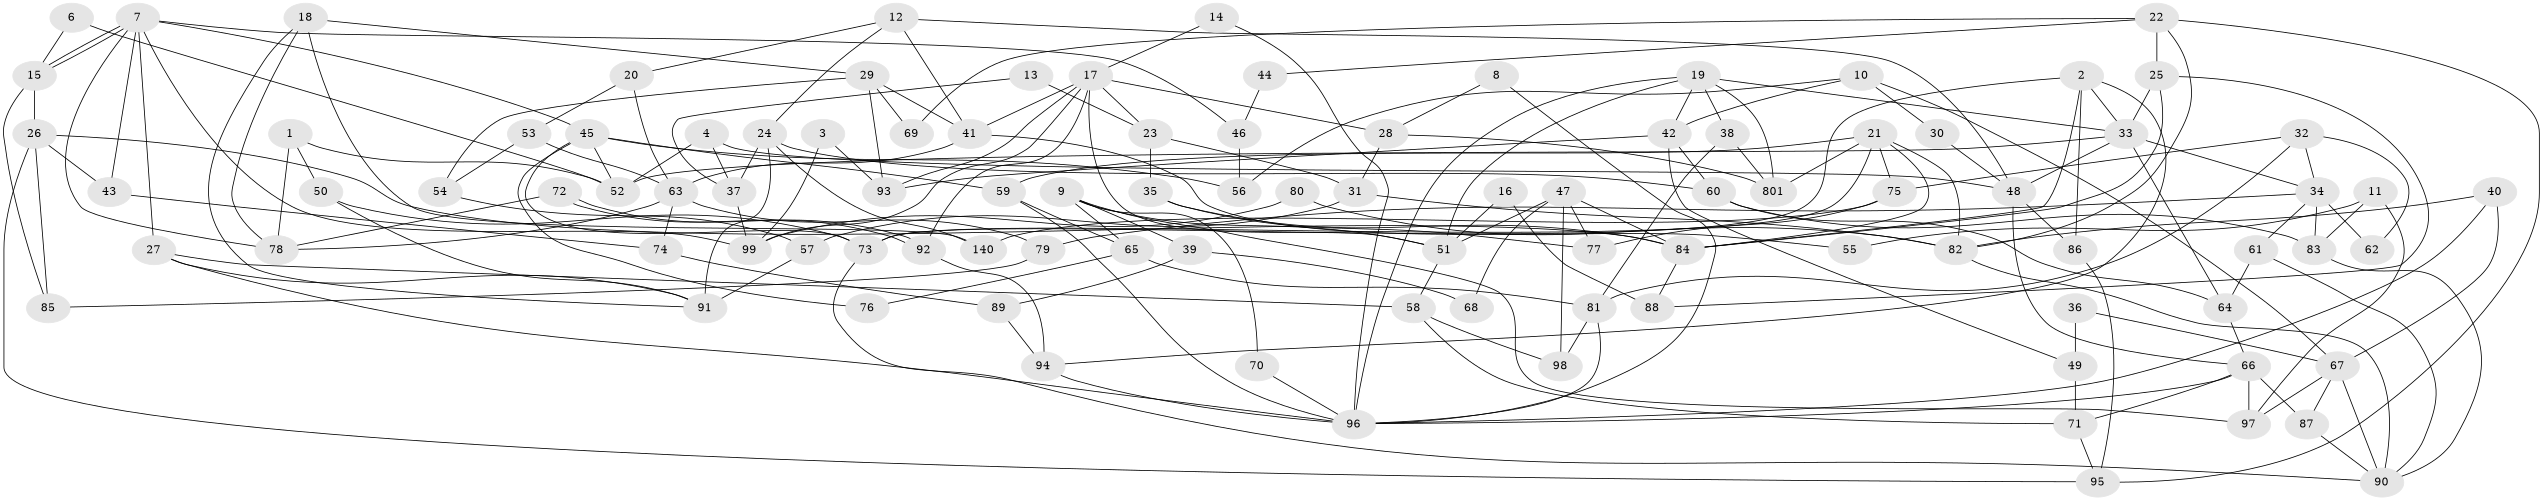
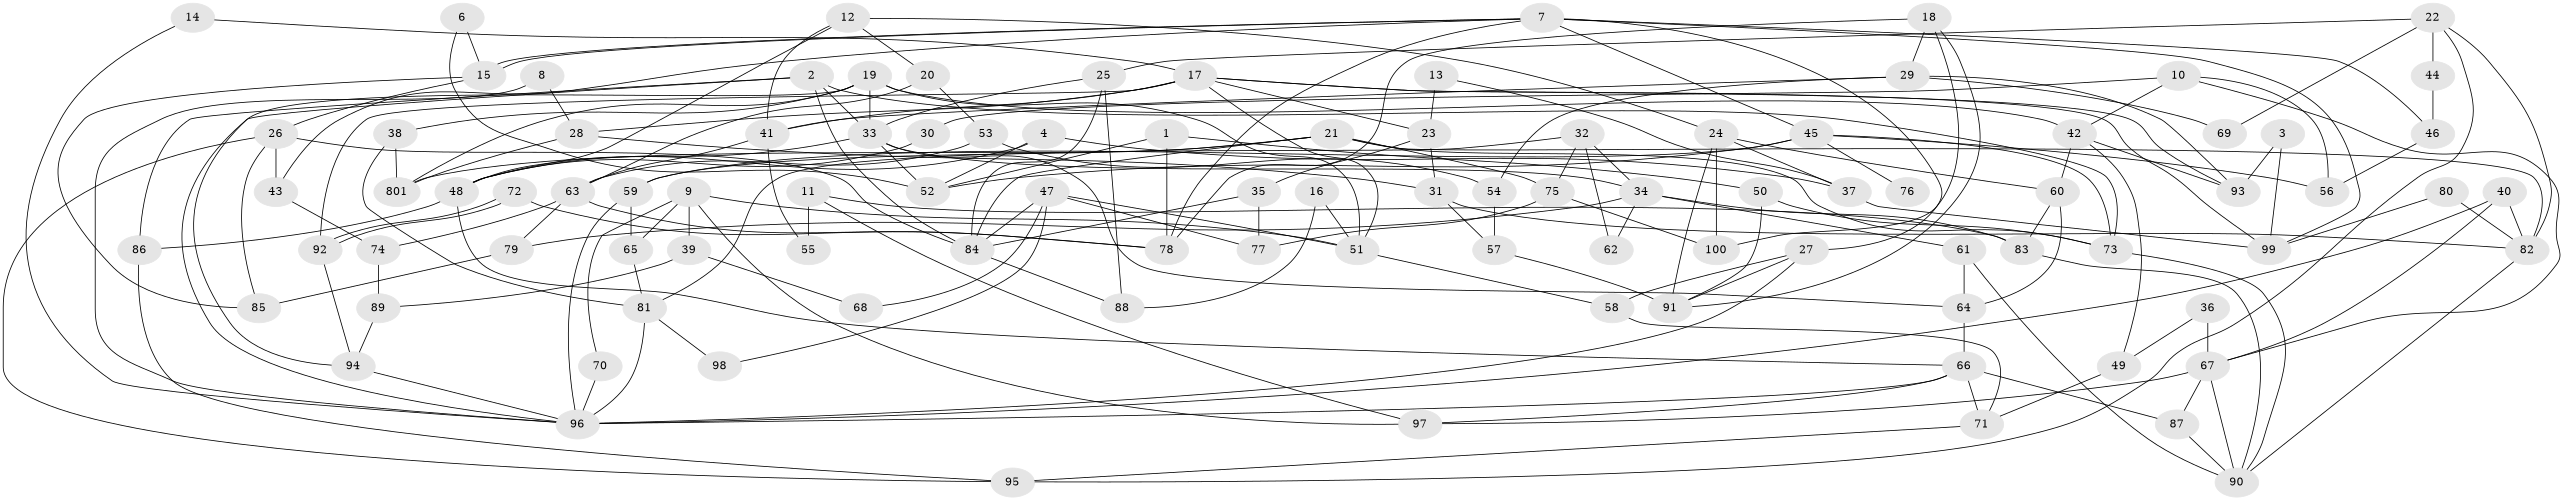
(984, 250) -> (1716, 250)
(995, 281) -> none
(1497, 344) -> none
